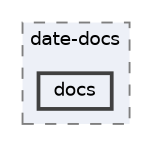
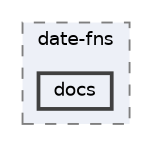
(76, 40) -> (76, 40)
